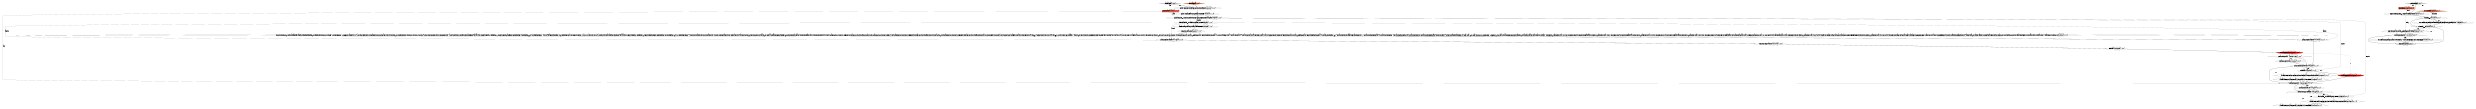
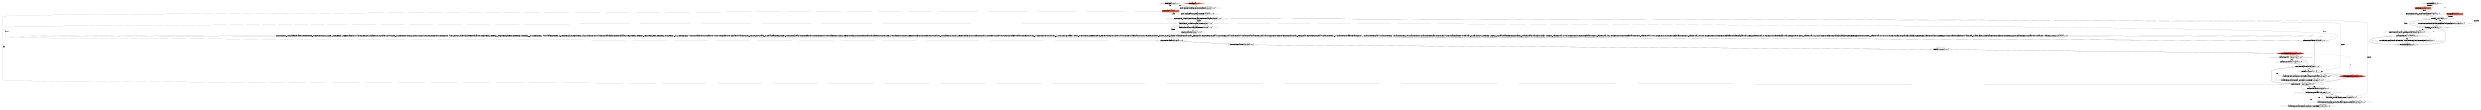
(2413, 6) -> (2429, 6)
(2432, 11) -> (2455, 14)
none -> (2470, 26)
